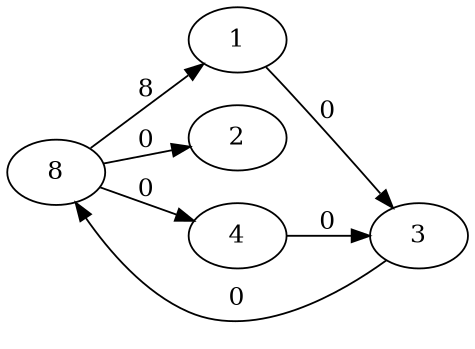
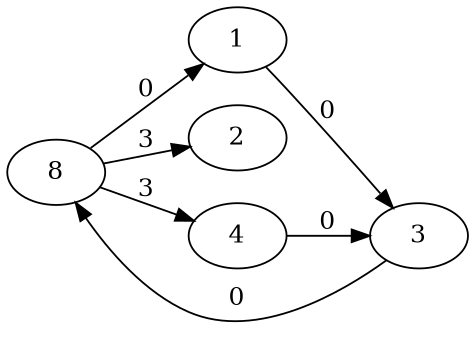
(147, 90) -> (147, 90)
(147, 141) -> (147, 141)
(147, 190) -> (147, 190)
